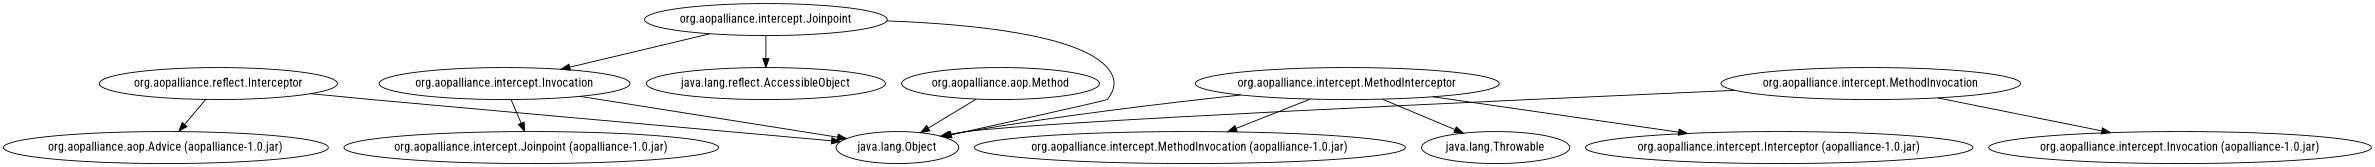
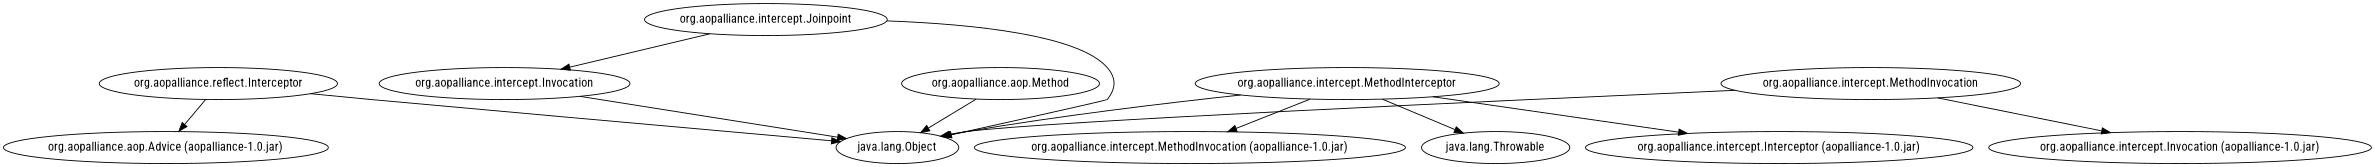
(766, 84) -> none
(531, 148) -> none
